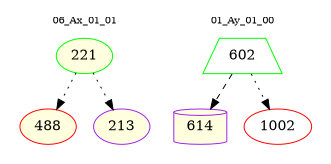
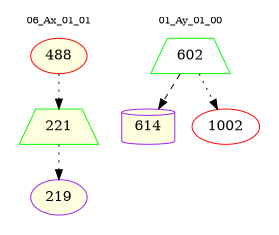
(84, 56) -> (59, 127)
(69, 87) -> (59, 87)
(122, 127) -> (59, 197)
